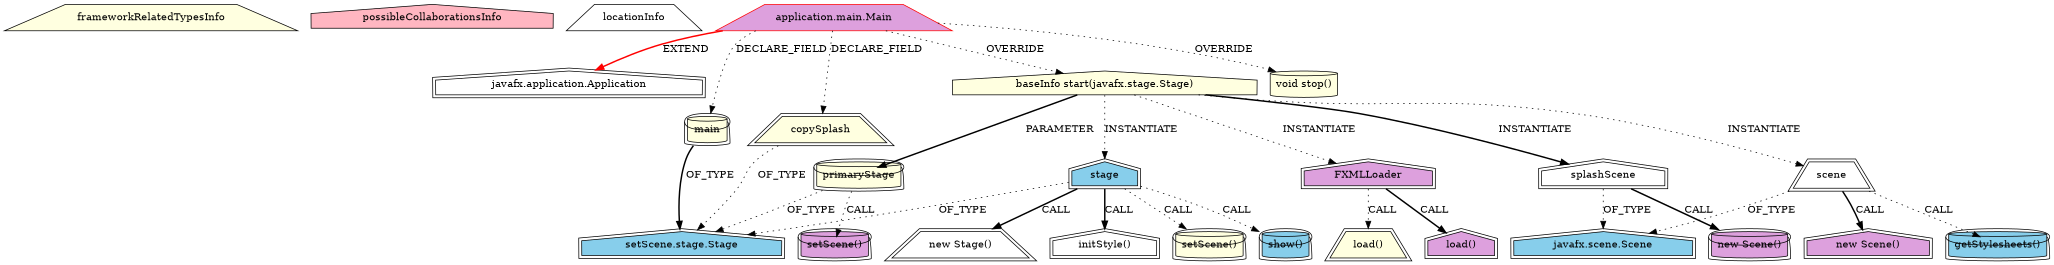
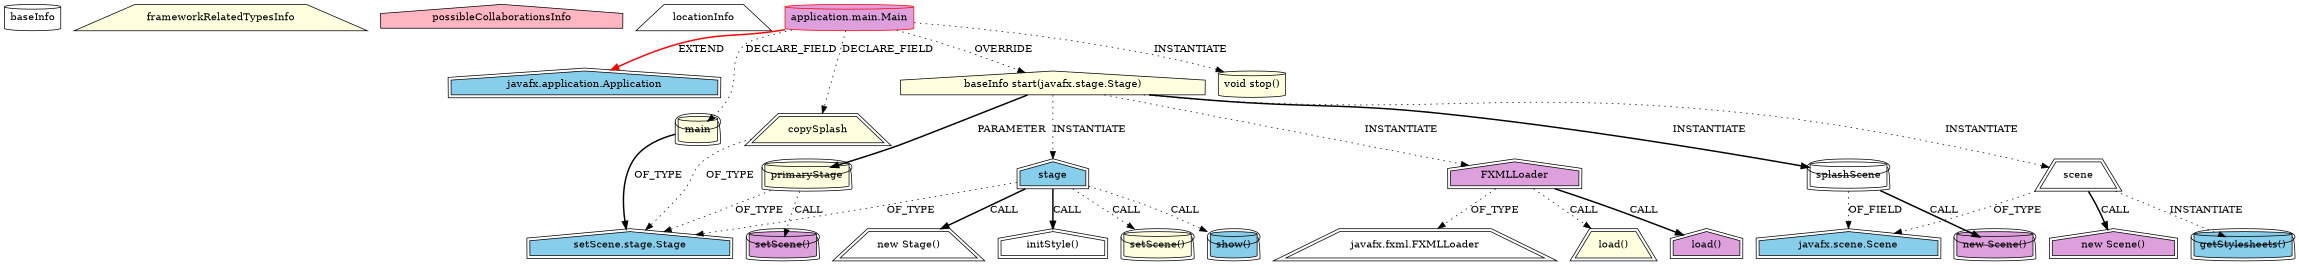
none -> (33, 18)
(834, 18) -> (849, 18)
(1224, 49) -> (1191, 49)
(569, 84) -> (584, 84)
(1603, 175) -> (1849, 175)
(1628, 210) -> (1876, 210)
(1939, 210) -> (2206, 210)
none -> (1415, 245)
